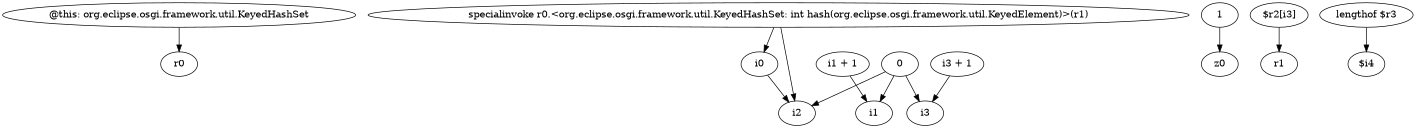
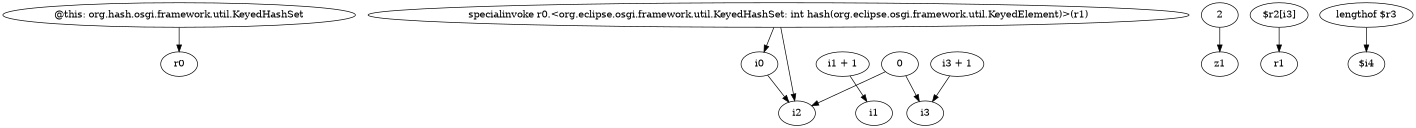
(179, 15) -> (179, 15)
(1220, 15) -> (1220, 15)
(1220, 64) -> (1220, 64)
(889, 86) -> none
